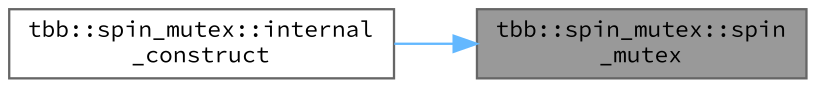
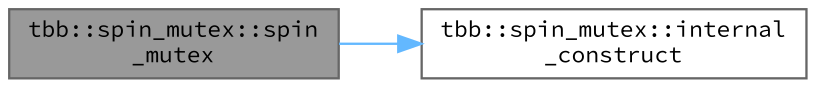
(424, 44) -> (369, 44)
